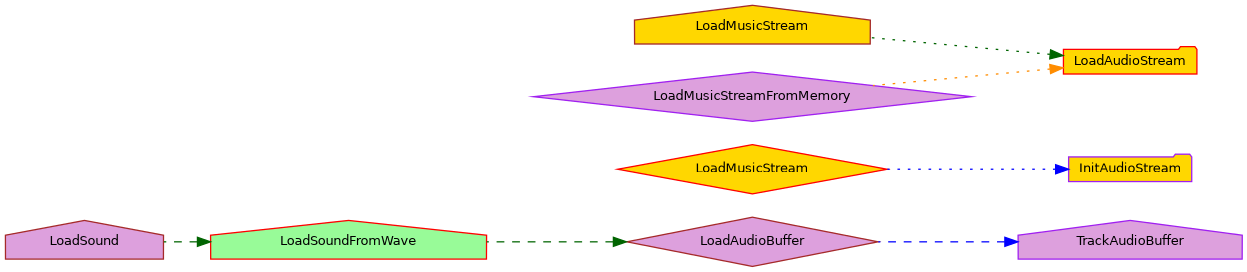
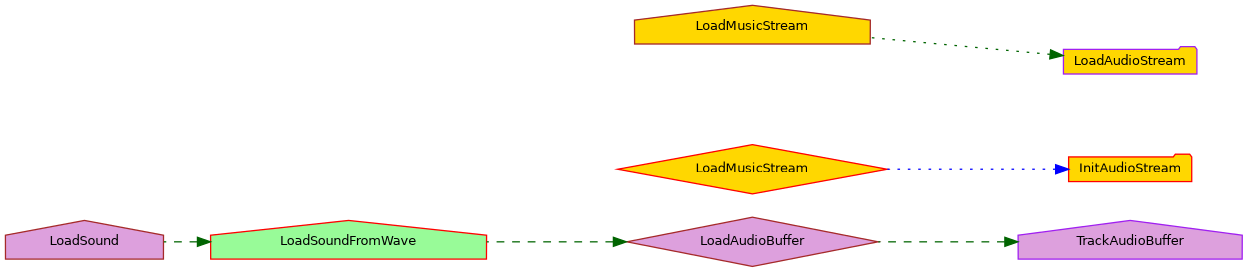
(1130, 62) -> (1130, 62)
(752, 97) -> none
(1130, 169) -> (1130, 169)
(942, 242) -> (942, 242)
